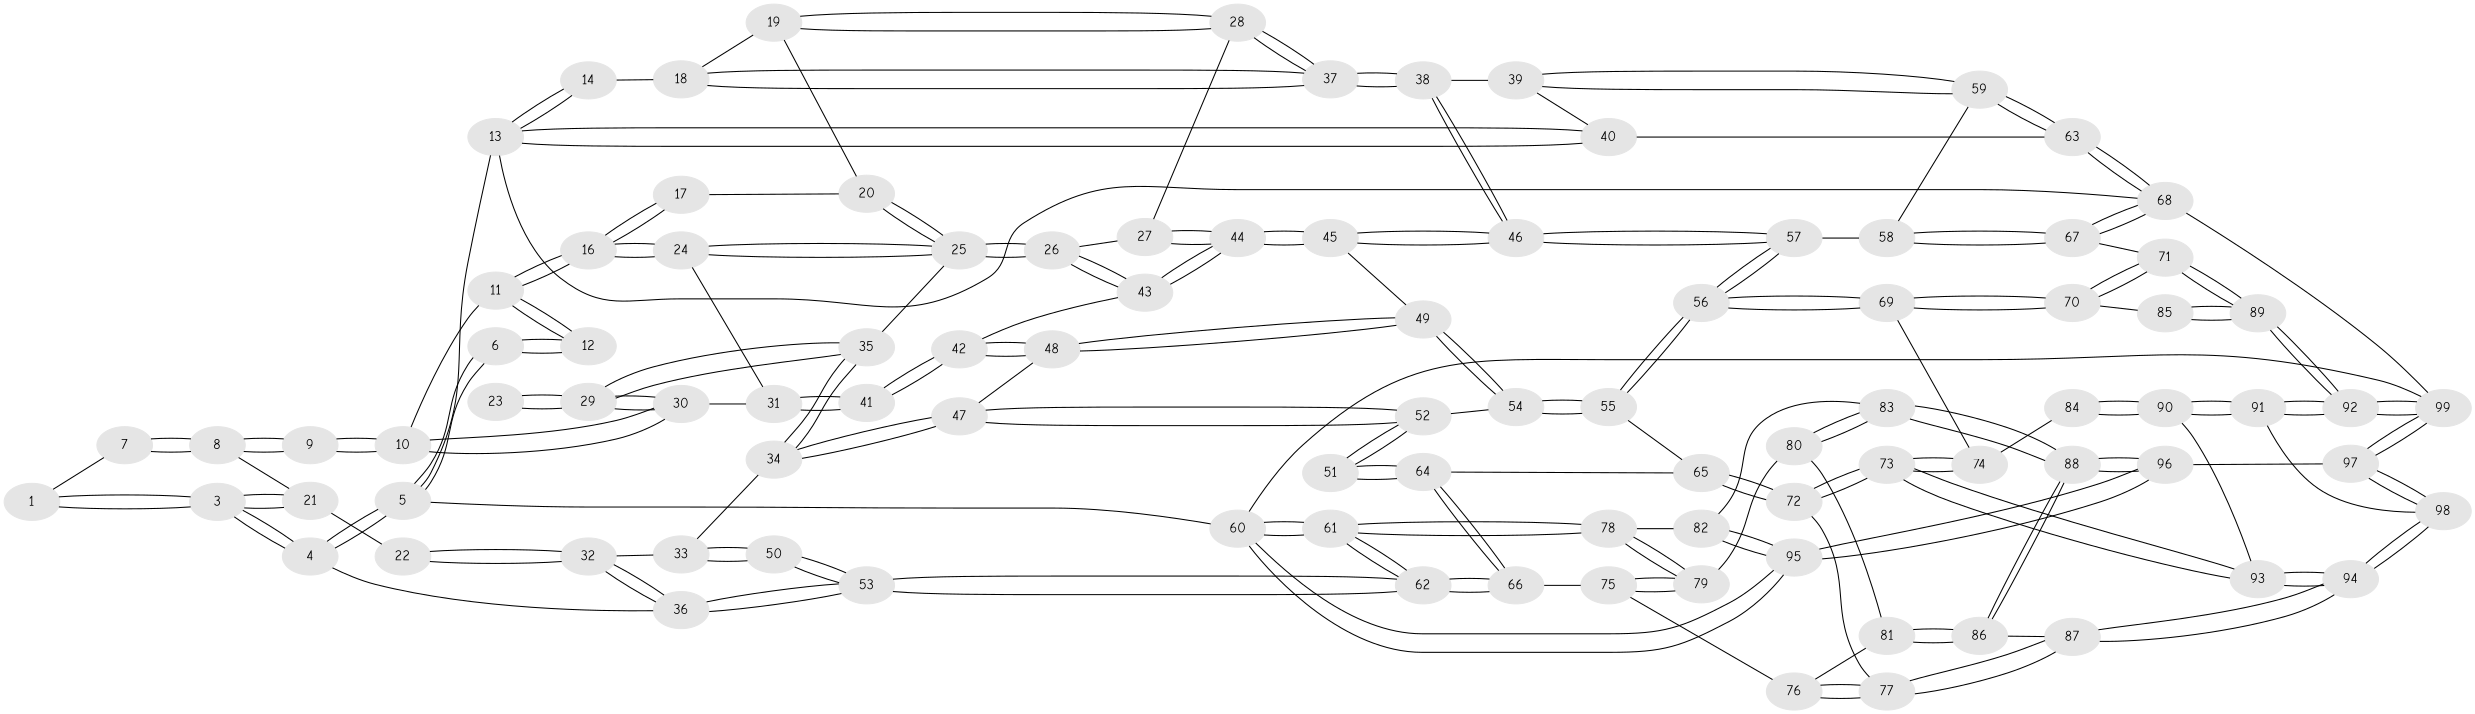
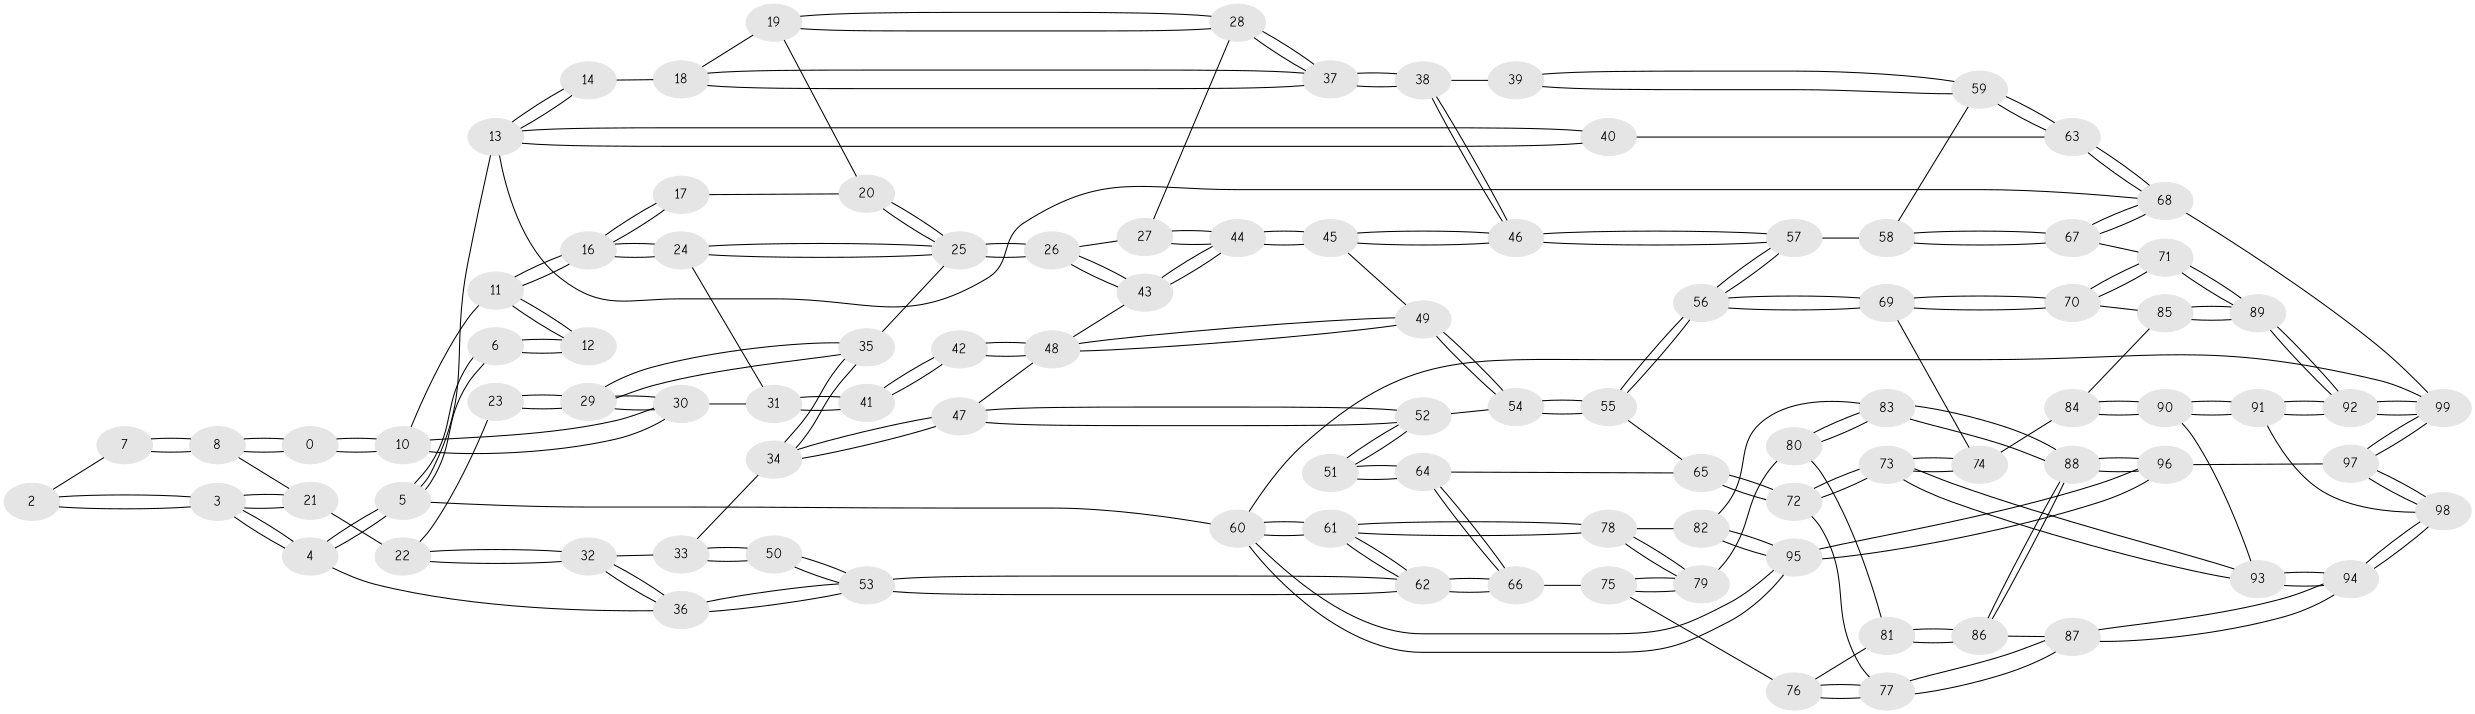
(1562, 109) -> none
(1049, 314) -> (1099, 321)
none -> (2116, 364)
(310, 445) -> (310, 445)
none -> (458, 483)
(32, 502) -> (32, 502)
